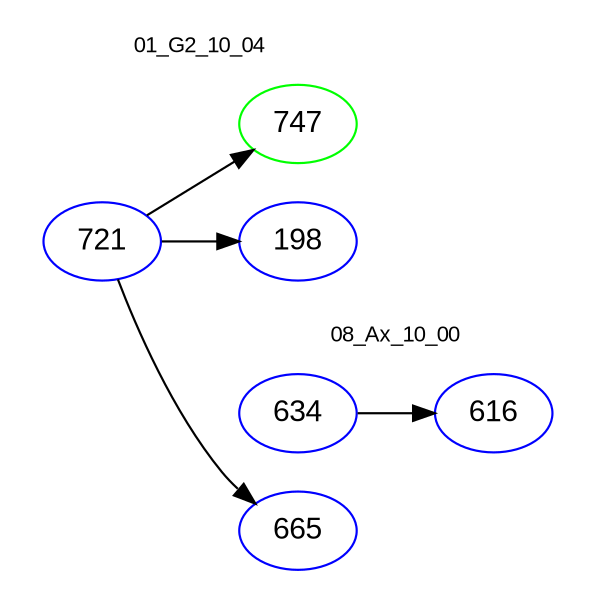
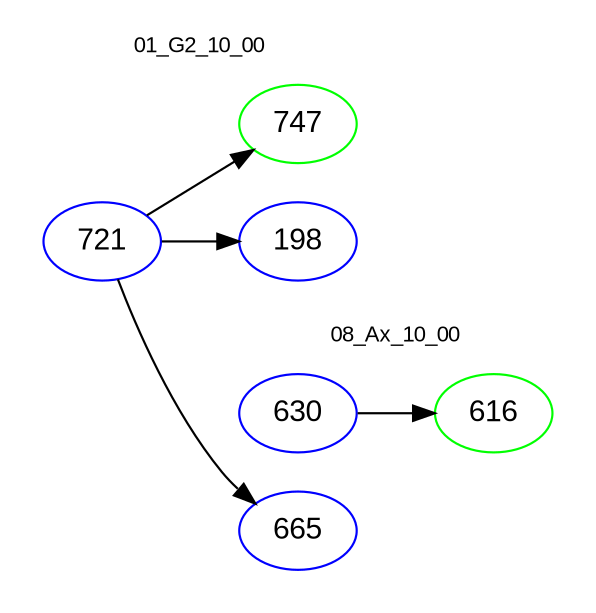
(200, 47) -> (200, 47)
(298, 413) -> (298, 413)
(494, 413) -> (494, 413)
